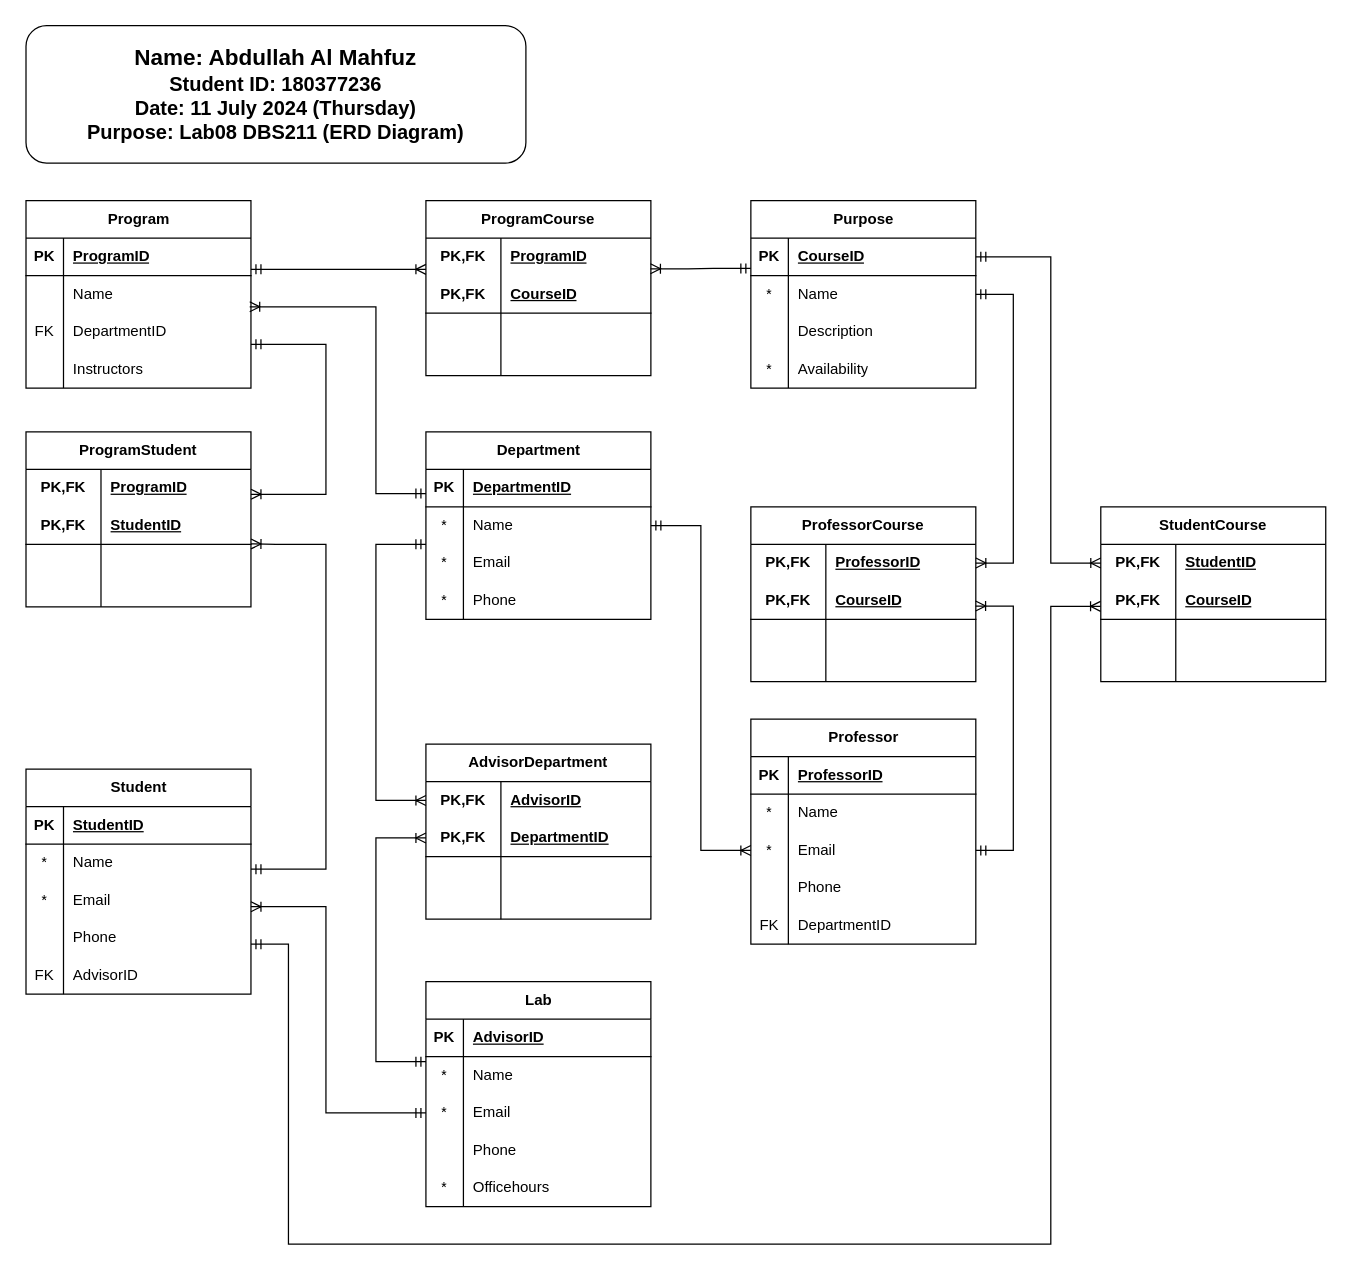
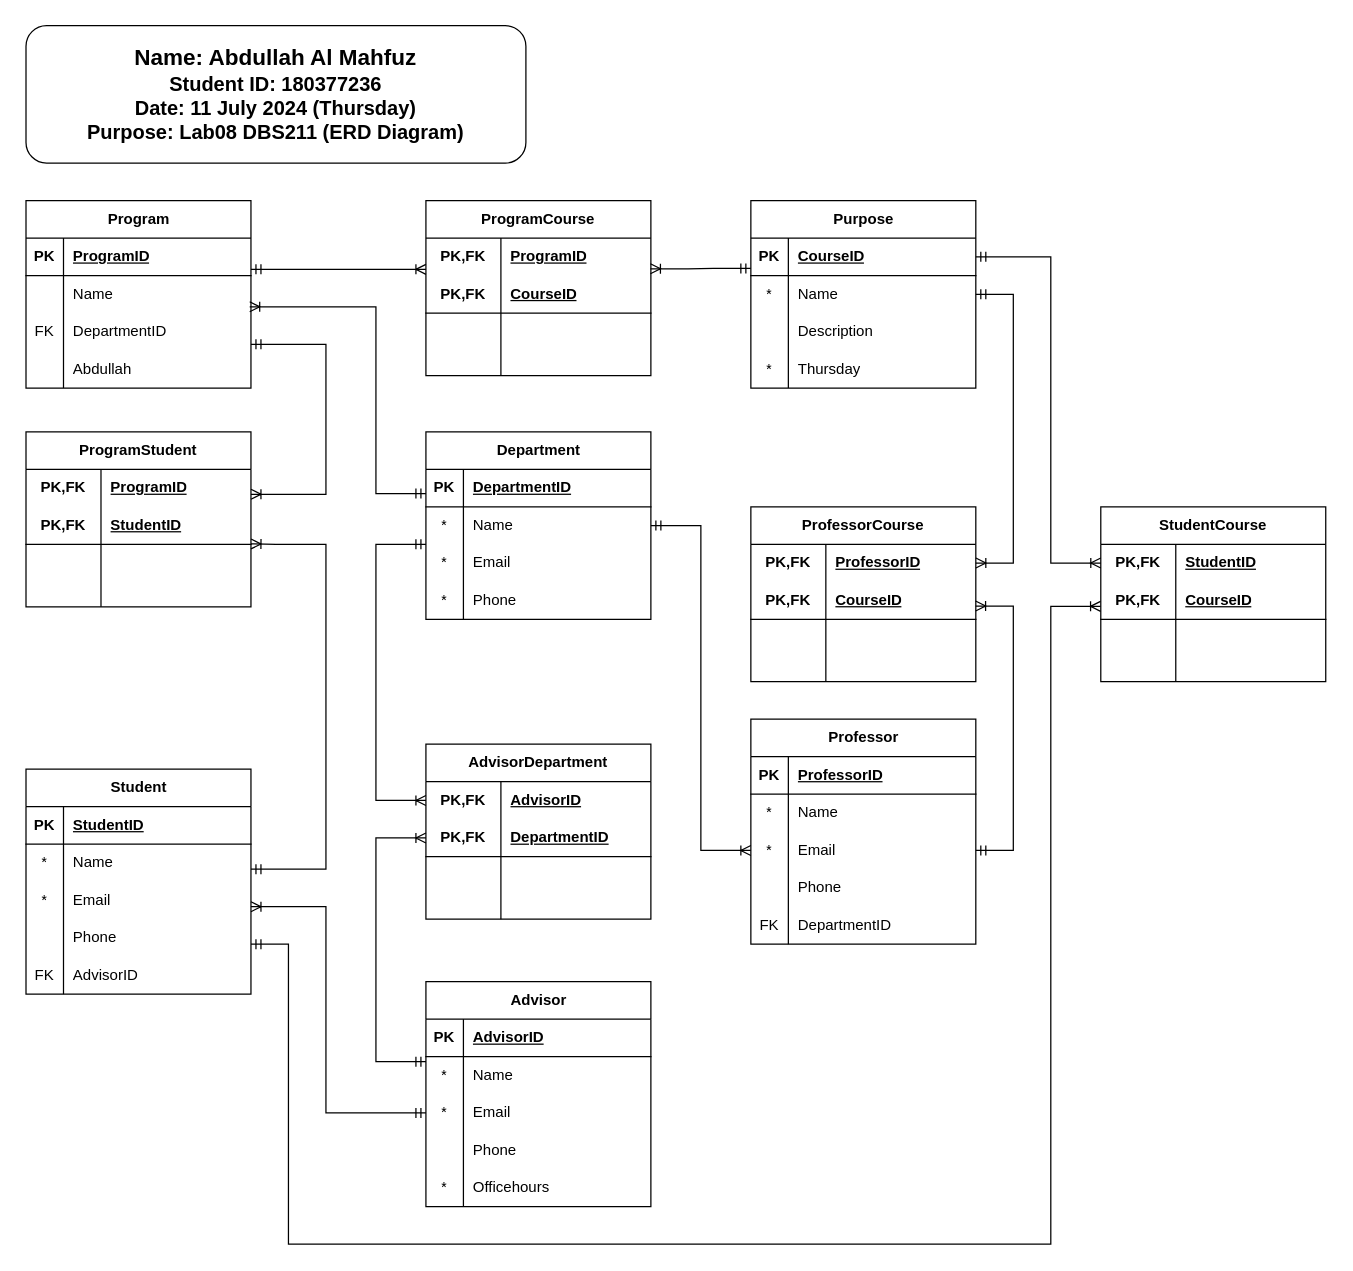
(119, 369) -> (103, 369)
(839, 369) -> (832, 369)
(539, 1001) -> (539, 1001)
